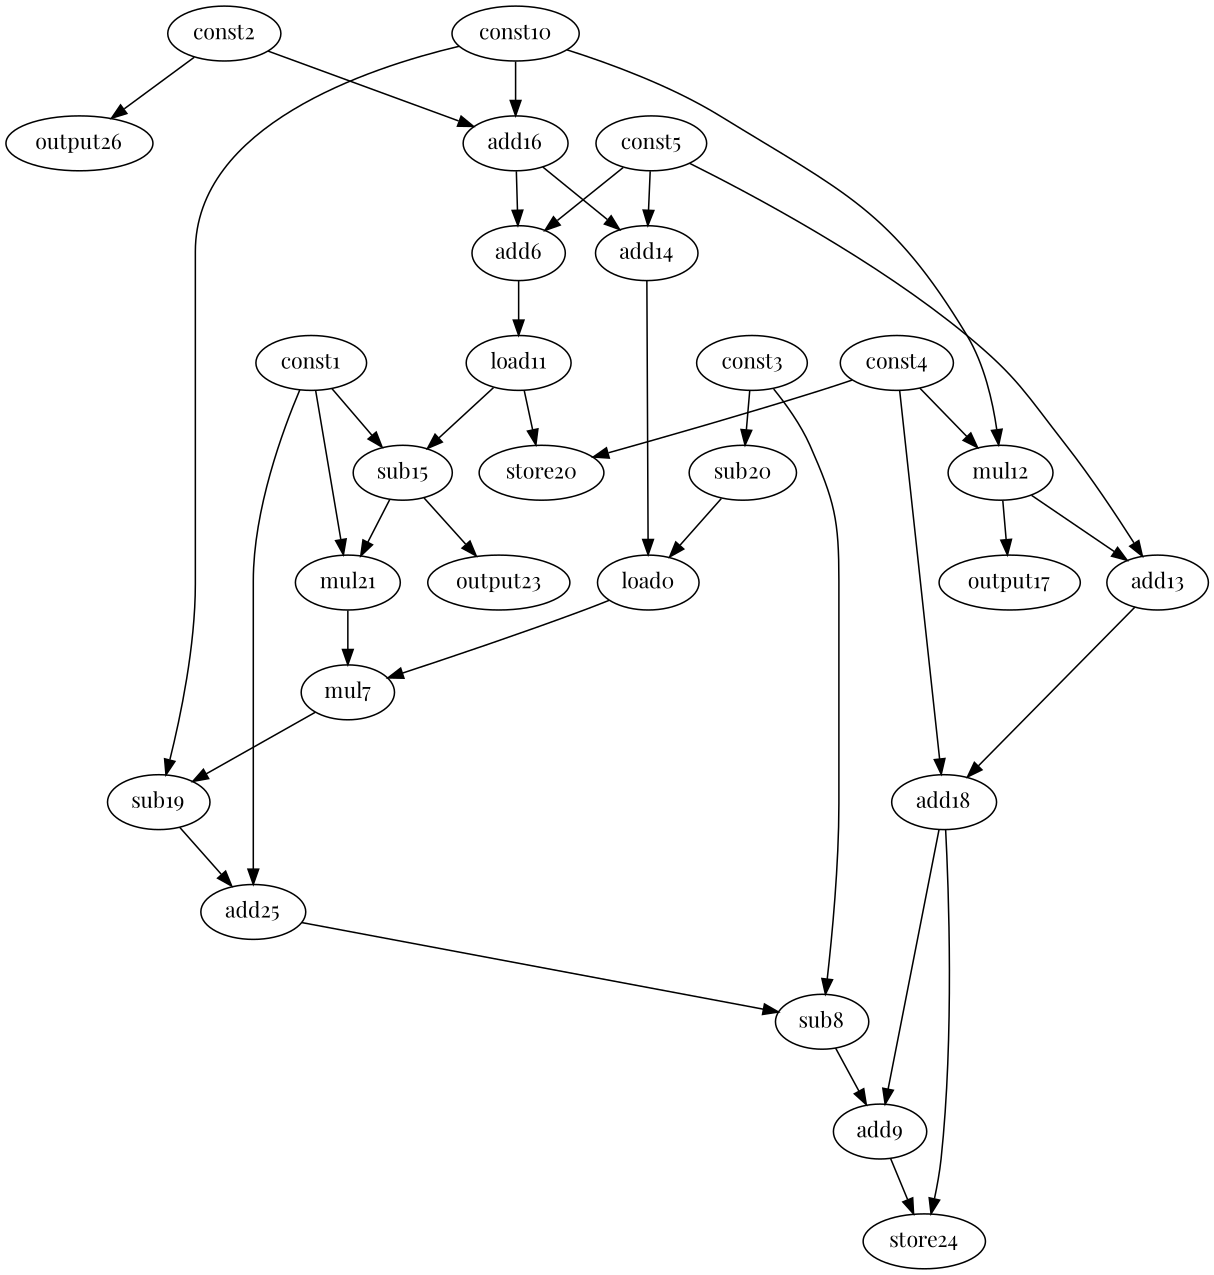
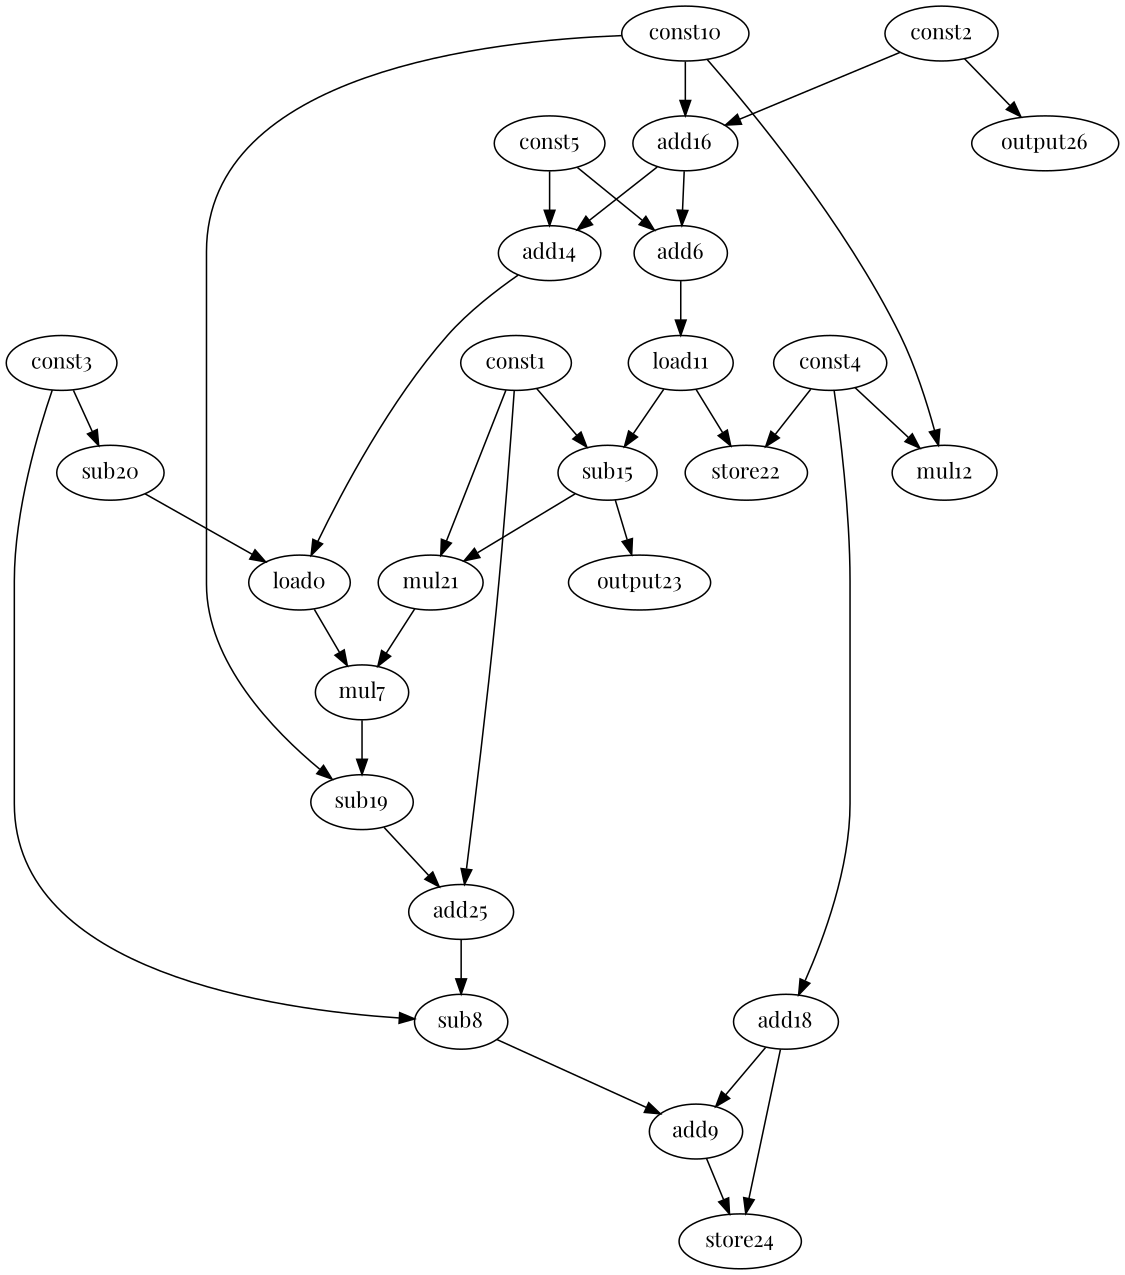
(542, 473) -> (746, 473)
(1010, 583) -> none
(1158, 583) -> none
